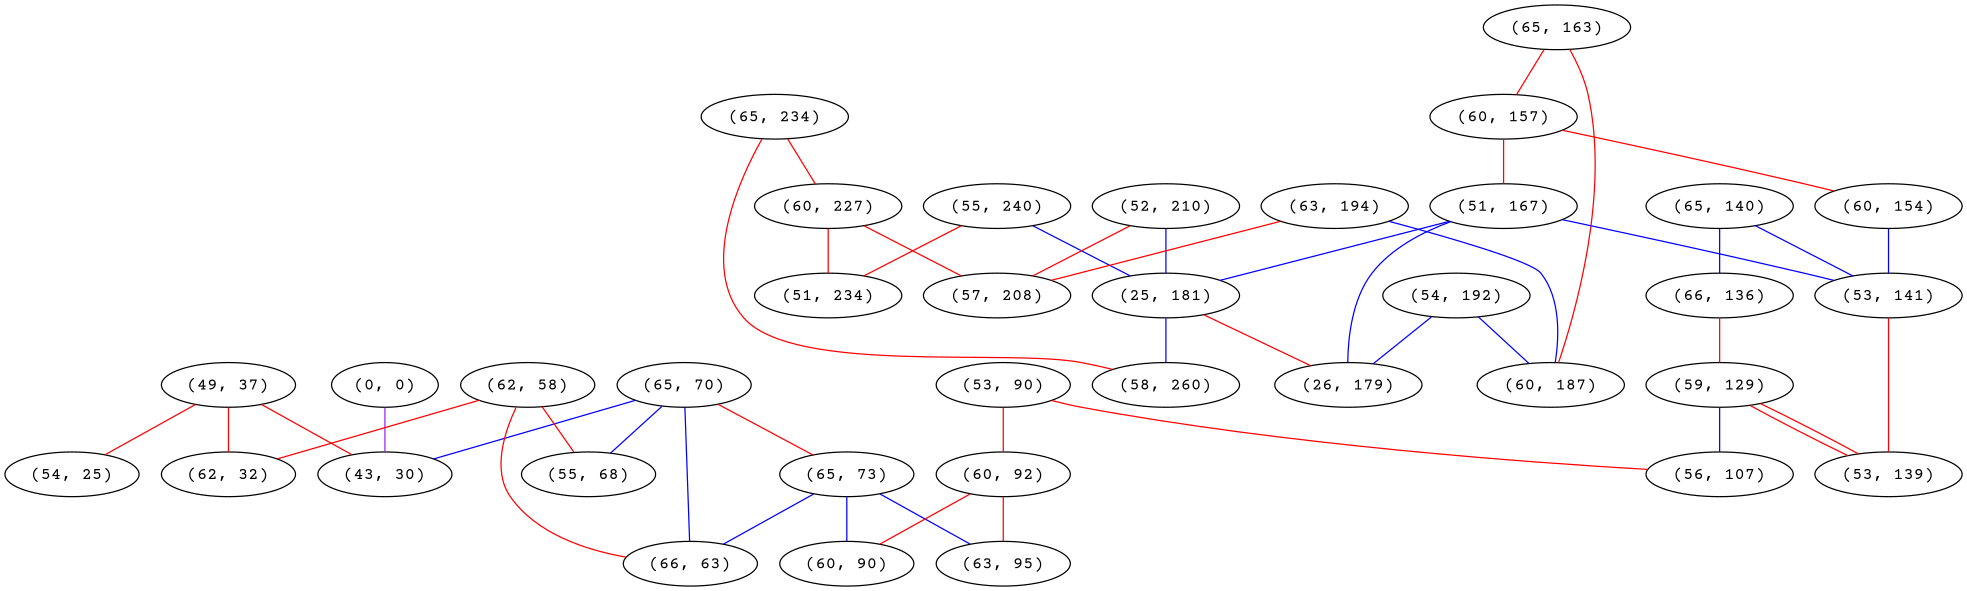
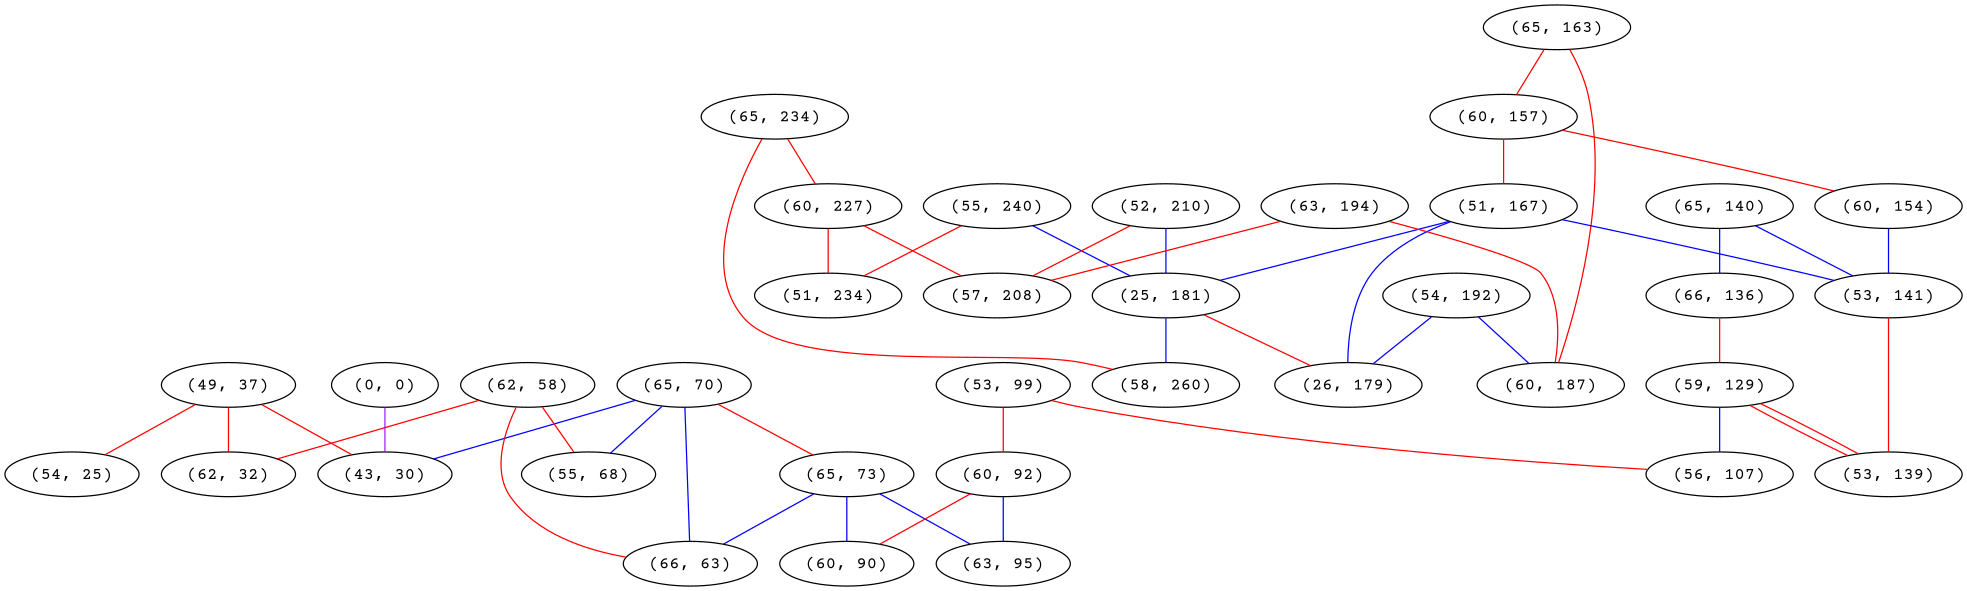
(1511, 258) -> (1511, 258)
(1003, 385) -> (1003, 385)
(1003, 519) -> (1003, 519)
